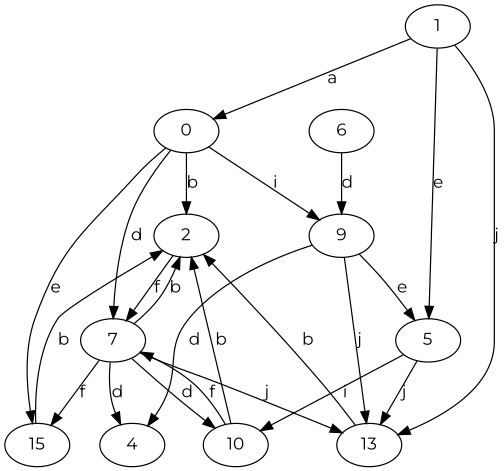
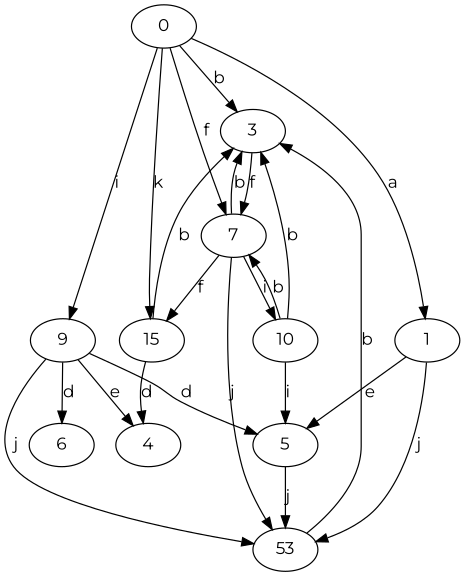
(318, 76) -> (348, 139)
(342, 177) -> (62, 387)
(137, 236) -> (207, 131)
(186, 236) -> (253, 131)
(56, 288) -> (159, 183)
(402, 288) -> (187, 393)
(195, 340) -> (115, 393)
(110, 388) -> (141, 386)
(337, 390) -> (285, 387)
(188, 393) -> (265, 288)
(212, 393) -> (278, 288)
(369, 445) -> (285, 550)
